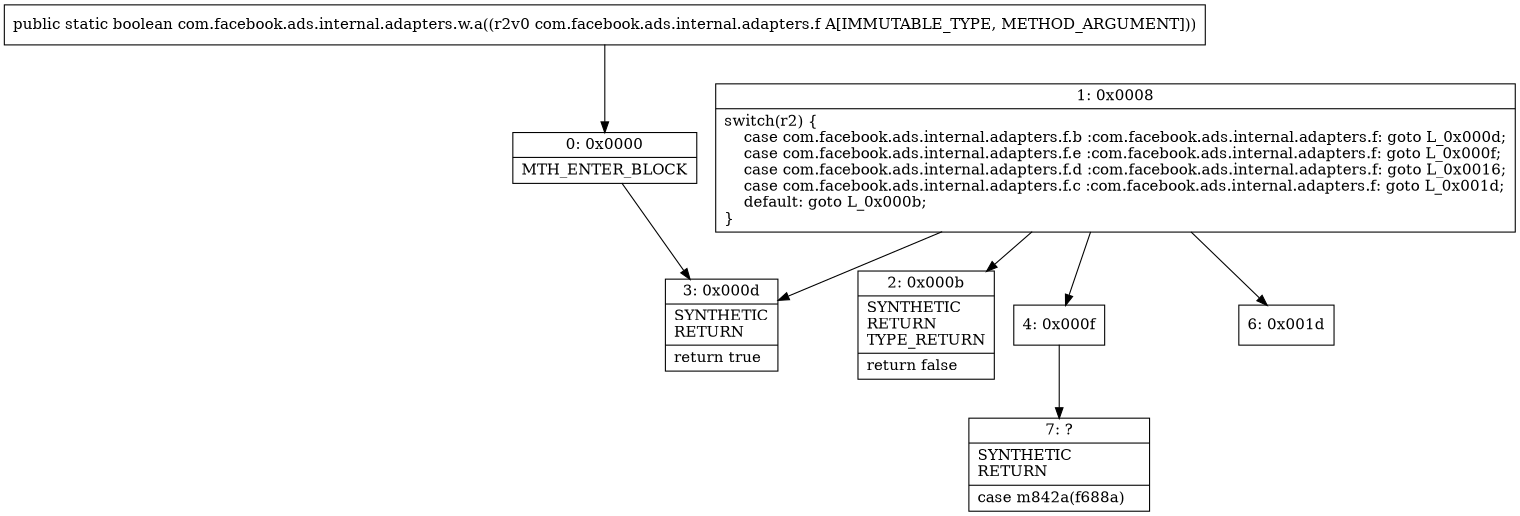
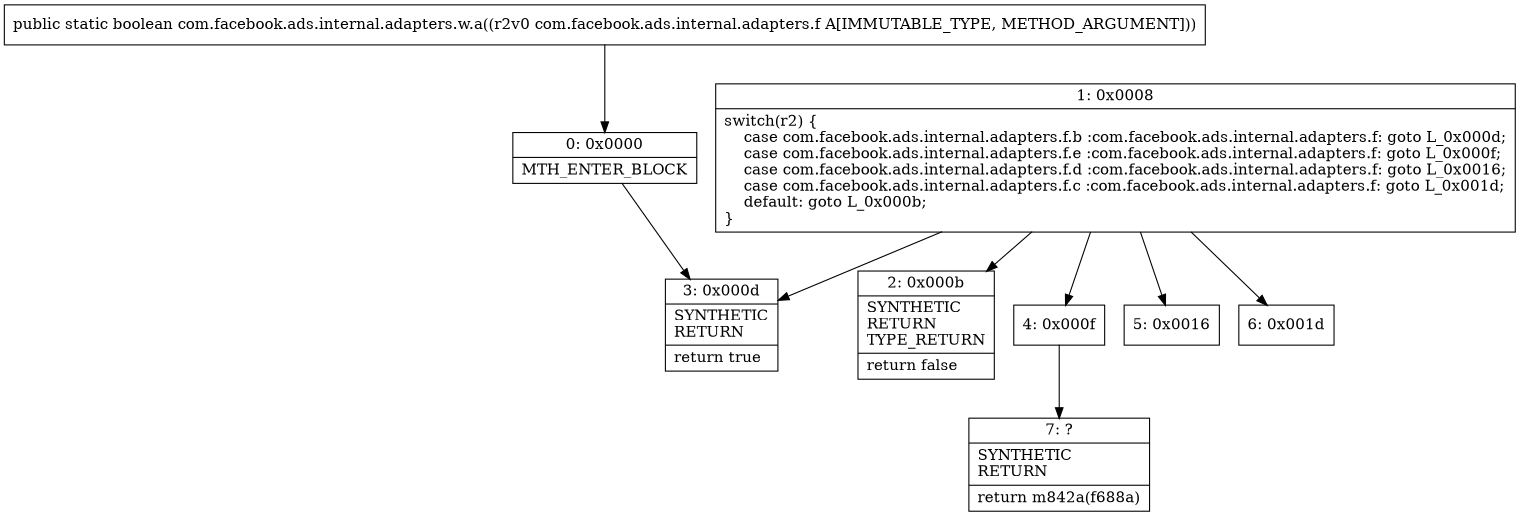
none -> (1172, 325)
(1051, 498) -> (1059, 498)
